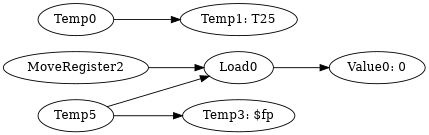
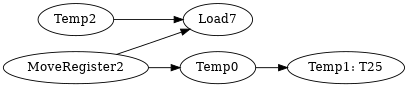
none -> (160, 68)
(239, 68) -> (218, 20)
(377, 68) -> none
(76, 116) -> (76, 20)
(239, 116) -> none
